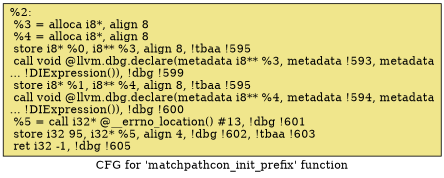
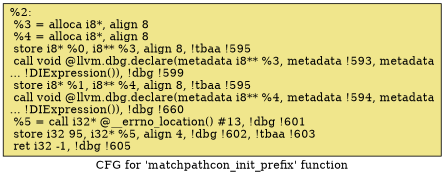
(97, 110) -> (97, 110)
